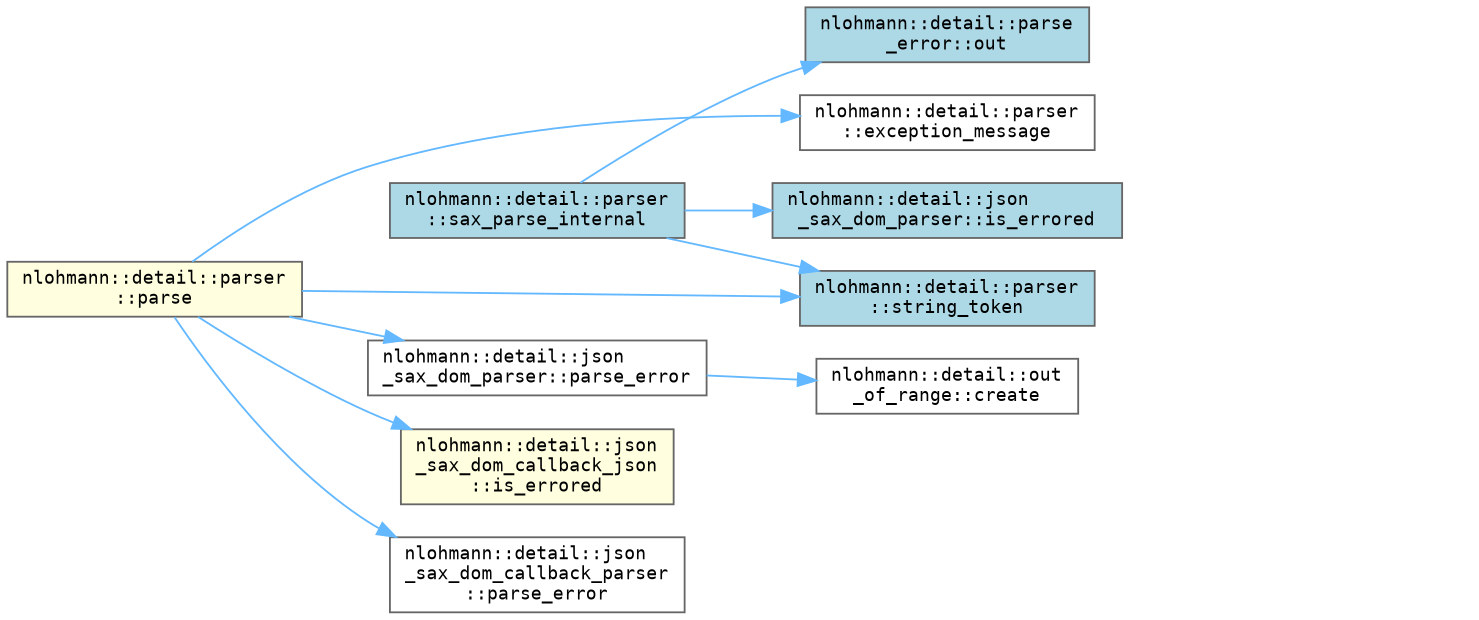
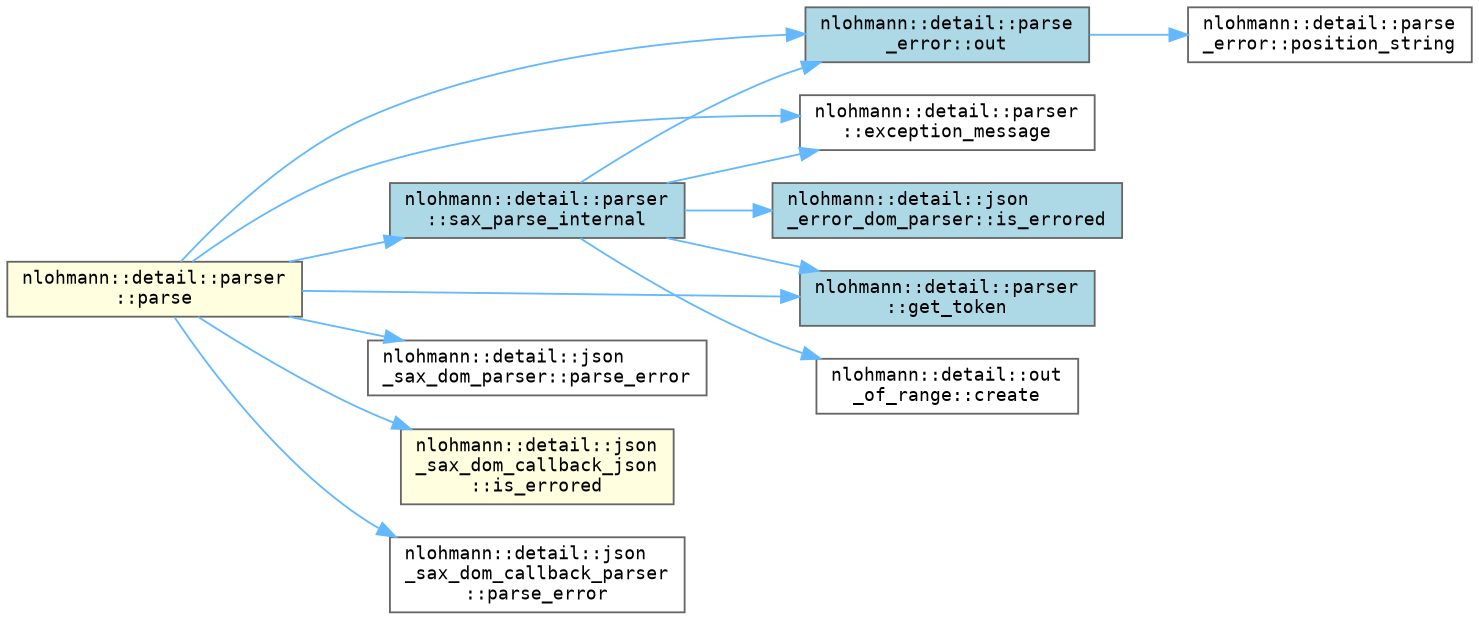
none -> (1330, 35)
none -> (458, 85)
none -> (733, 169)
(947, 211) -> (947, 211)
none -> (337, 252)
(947, 298) -> (947, 298)
(752, 378) -> (699, 308)
